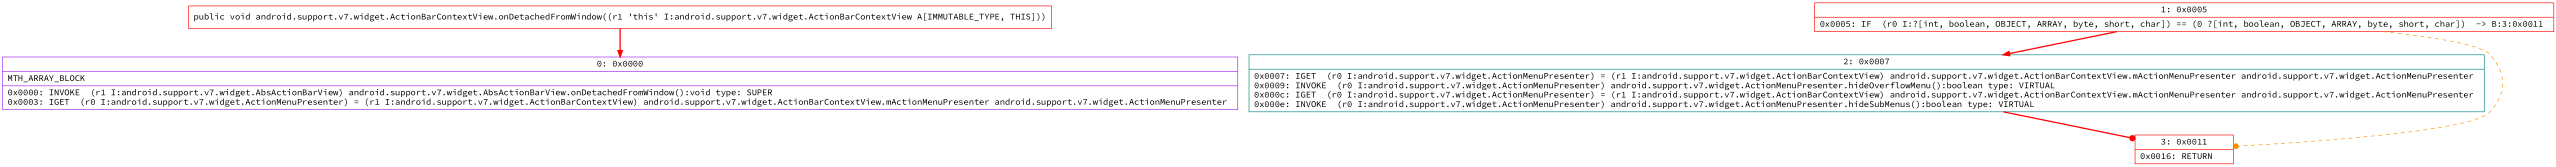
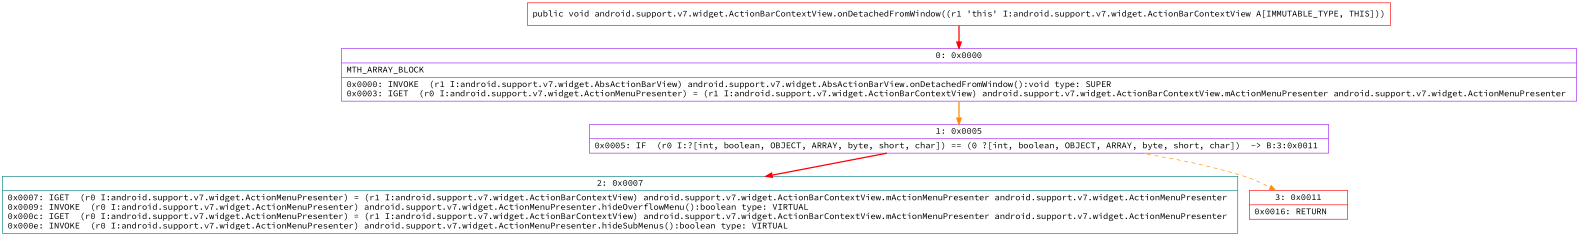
(2184, 17) -> (959, 139)
none -> (959, 110)
(2067, 125) -> none
(2452, 125) -> (1206, 166)
